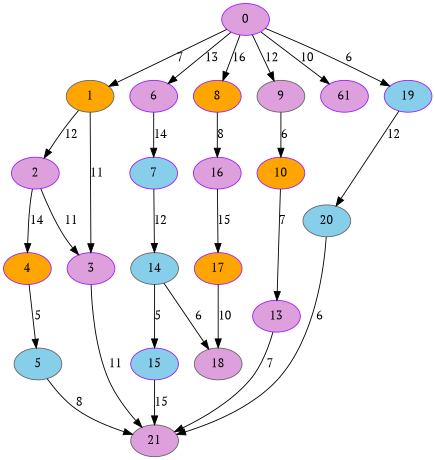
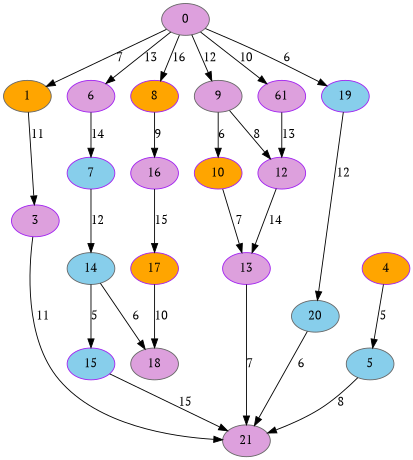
(246, 19) -> (186, 19)
(221, 135) -> (158, 135)
(35, 173) -> none
none -> (282, 173)
